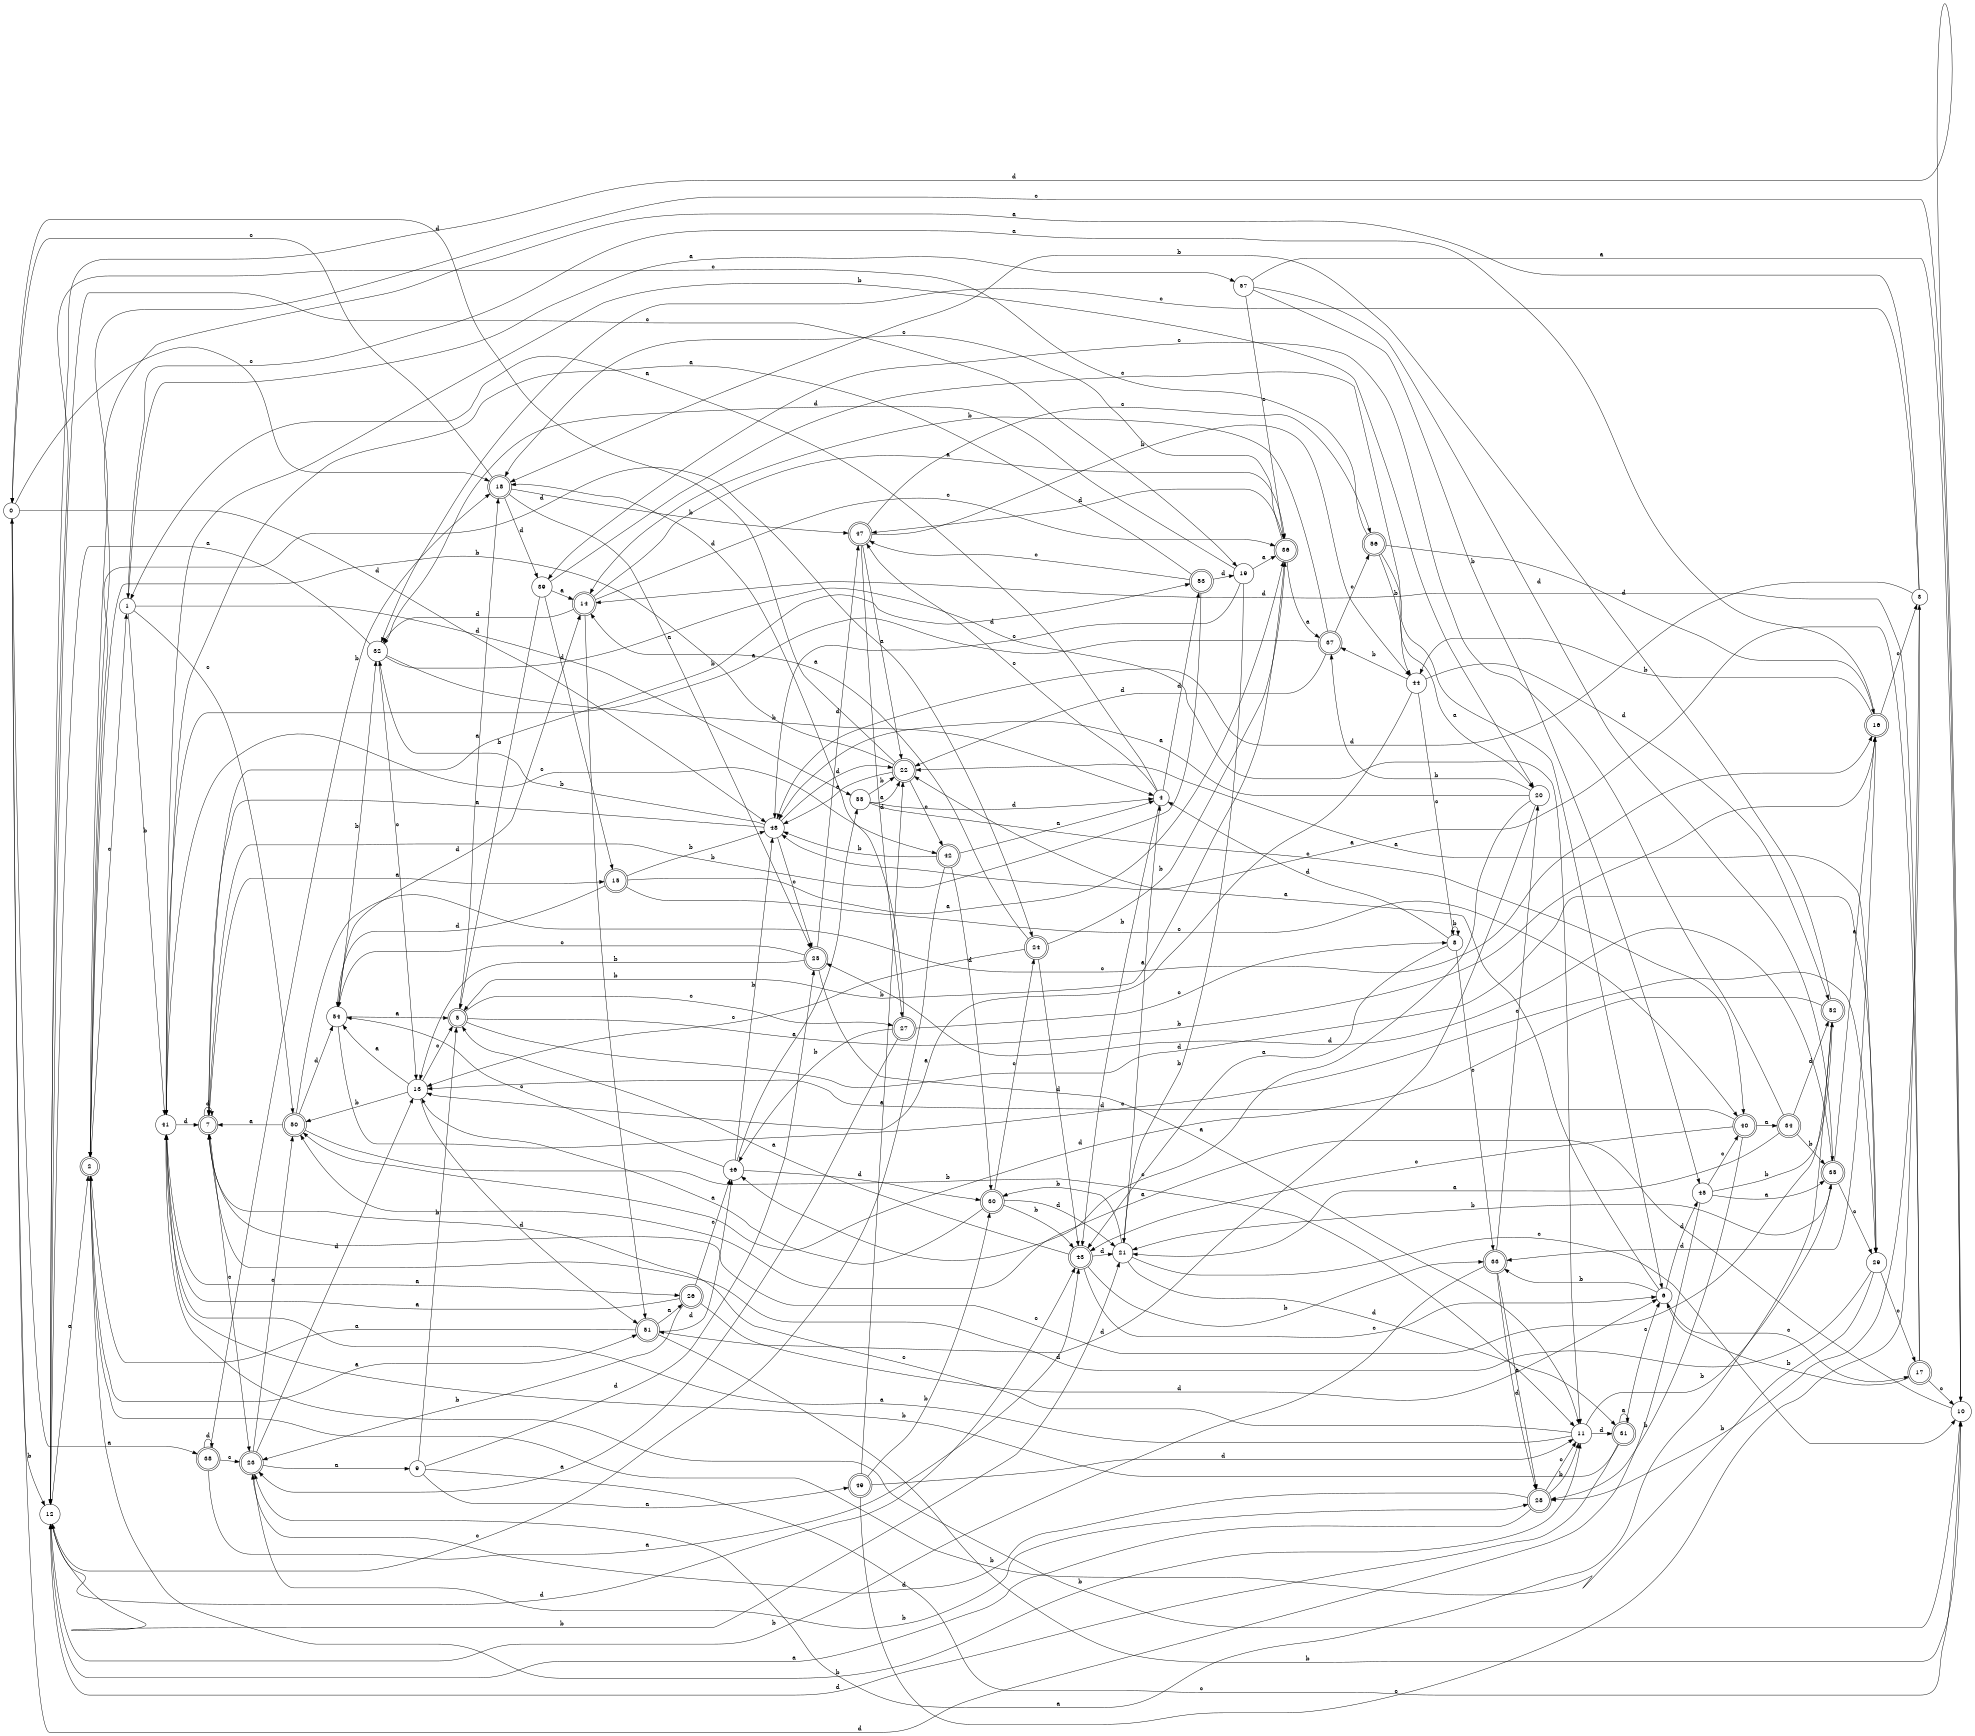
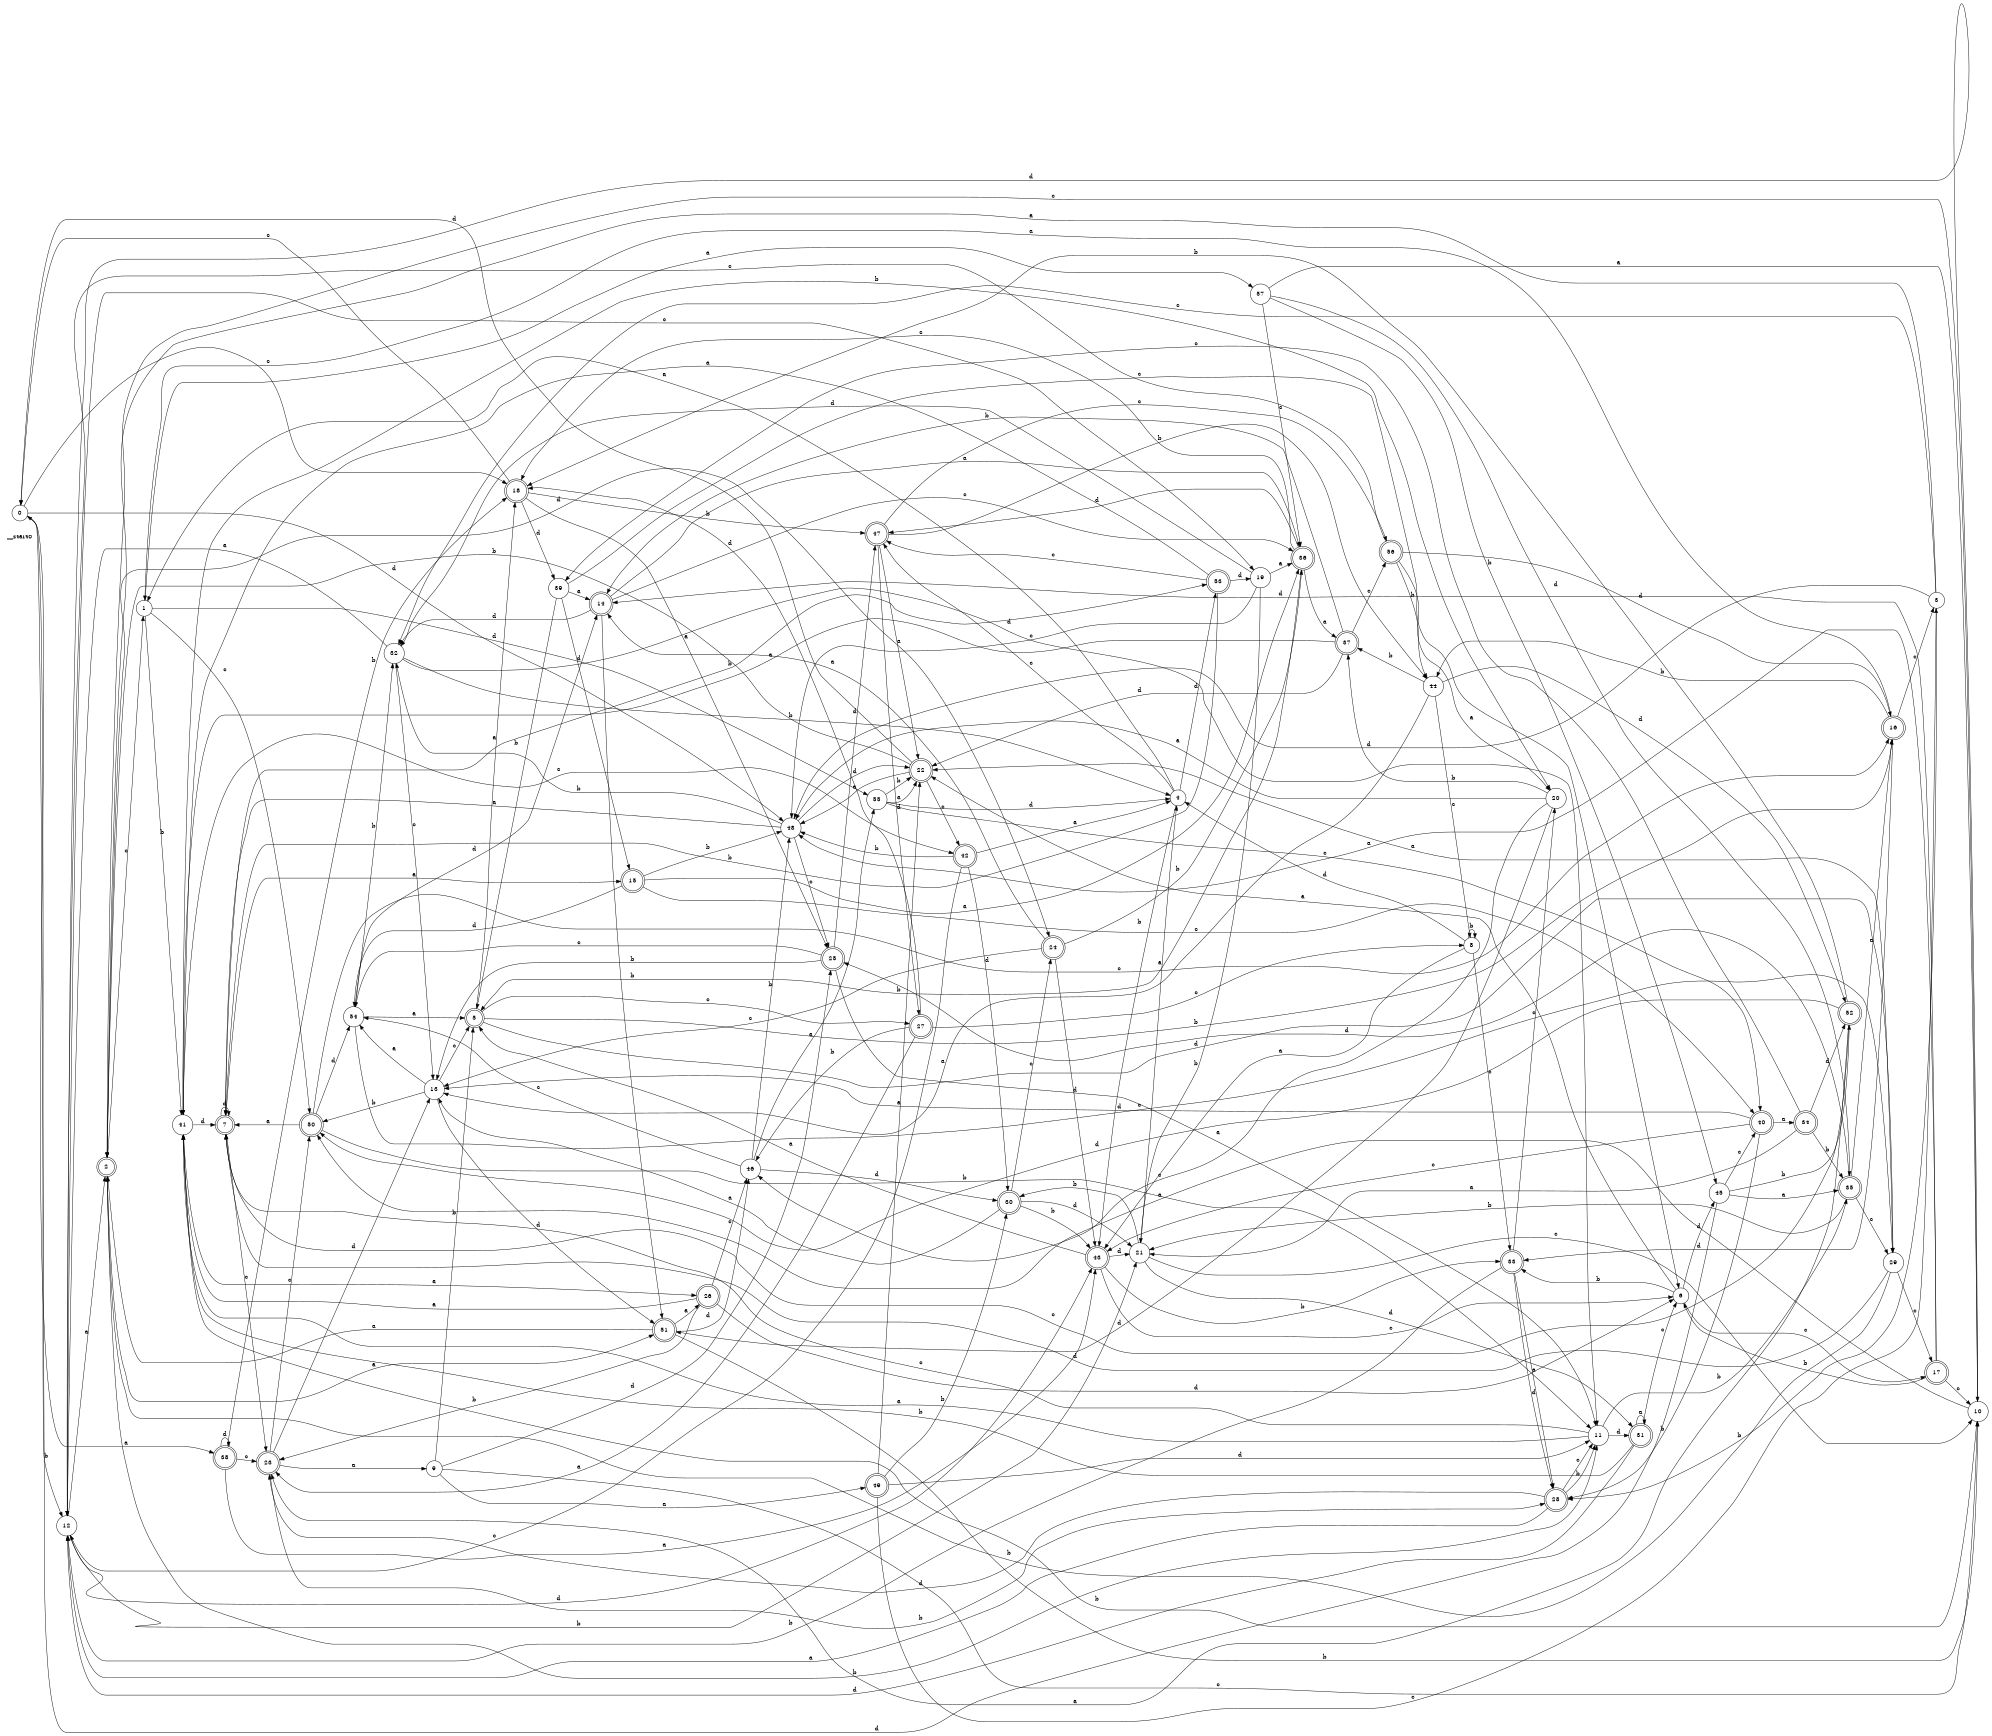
none -> (20, 537)
